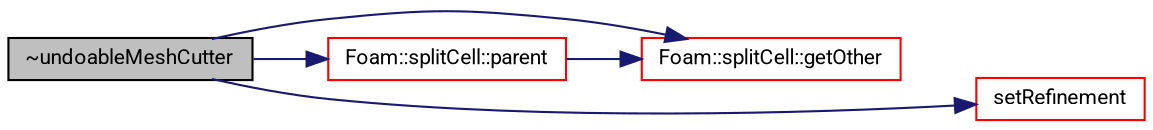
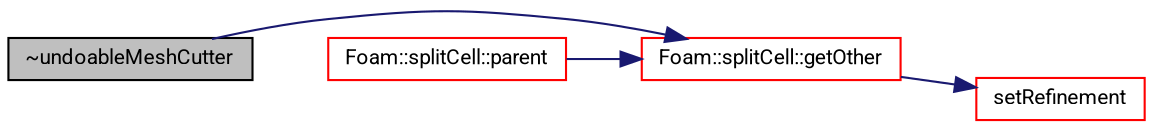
(280, 59) -> none
(582, 113) -> (928, 81)
